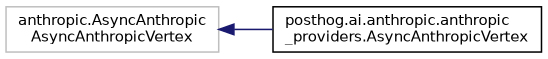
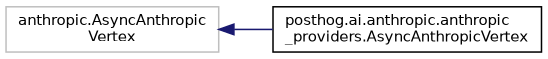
(112, 29) -> (112, 29)
